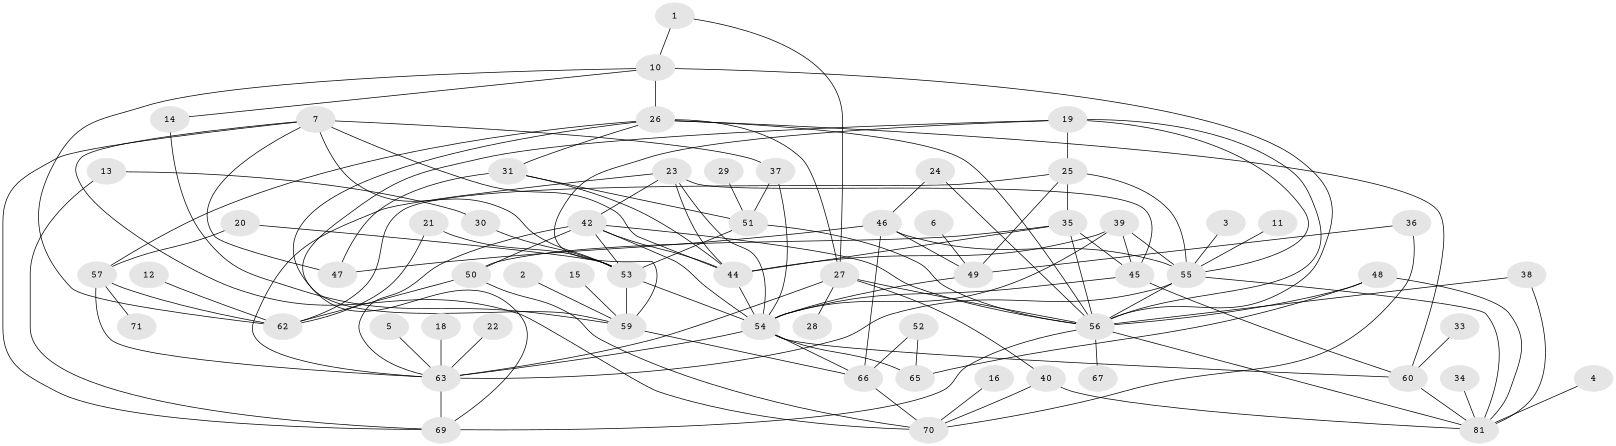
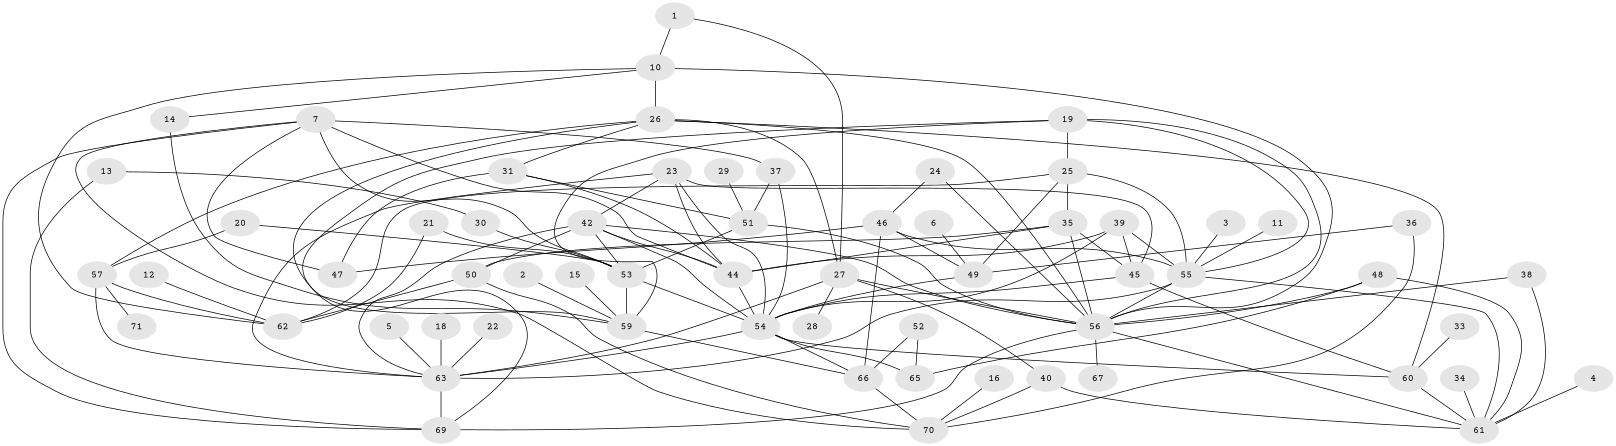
(1479, 430) -> (1479, 430)
